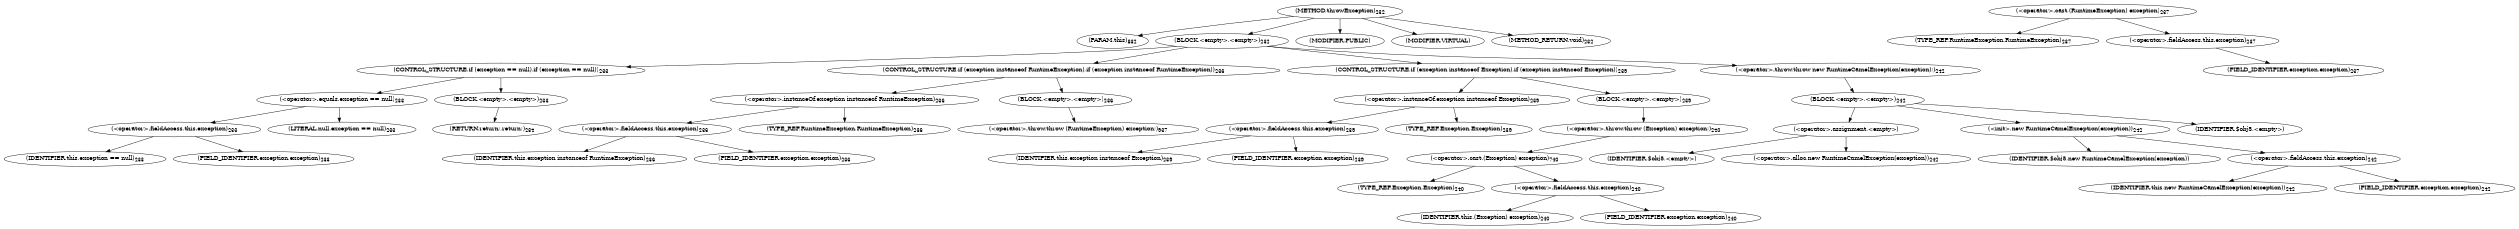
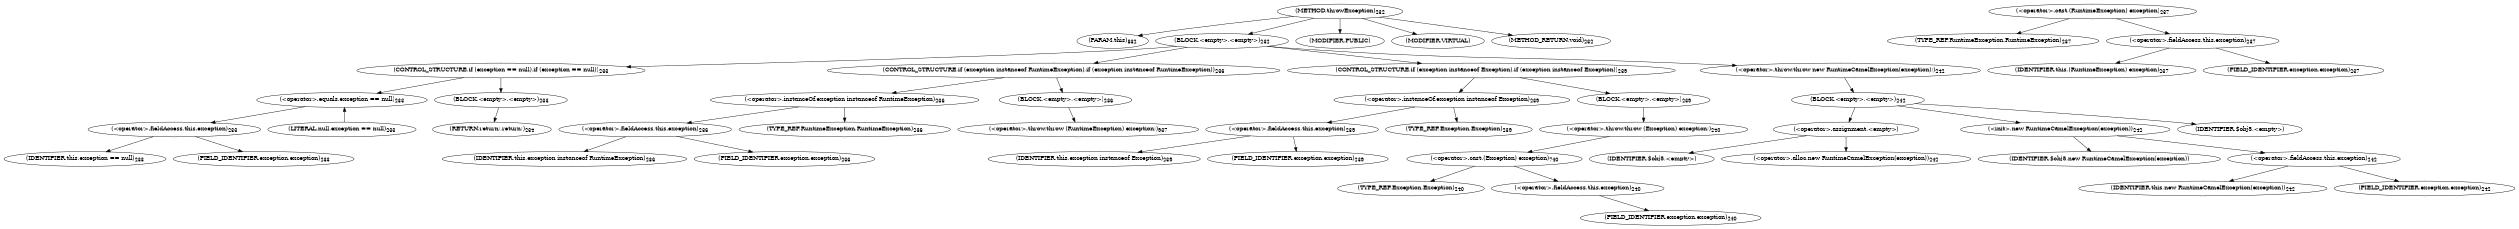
none -> (2092, 70)
(339, 113) -> (345, 117)
(1485, 218) -> none
